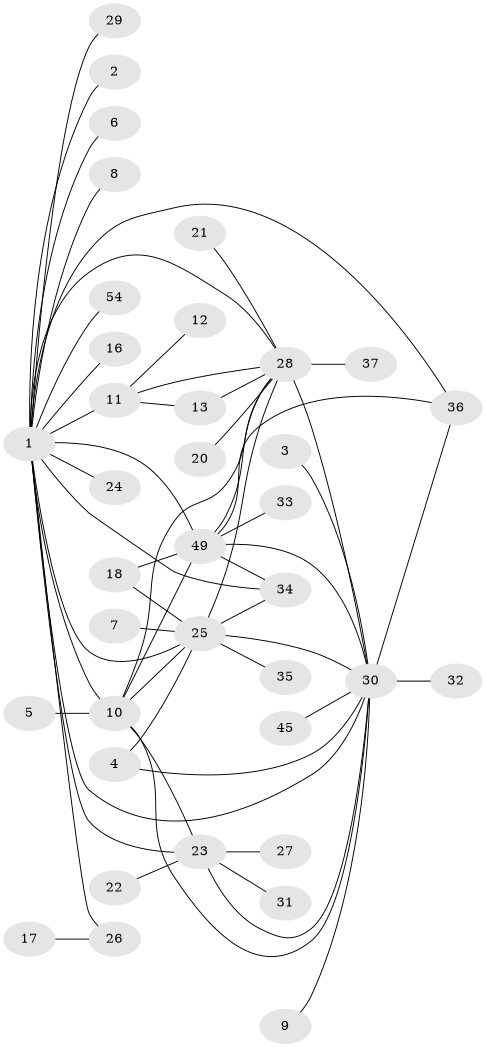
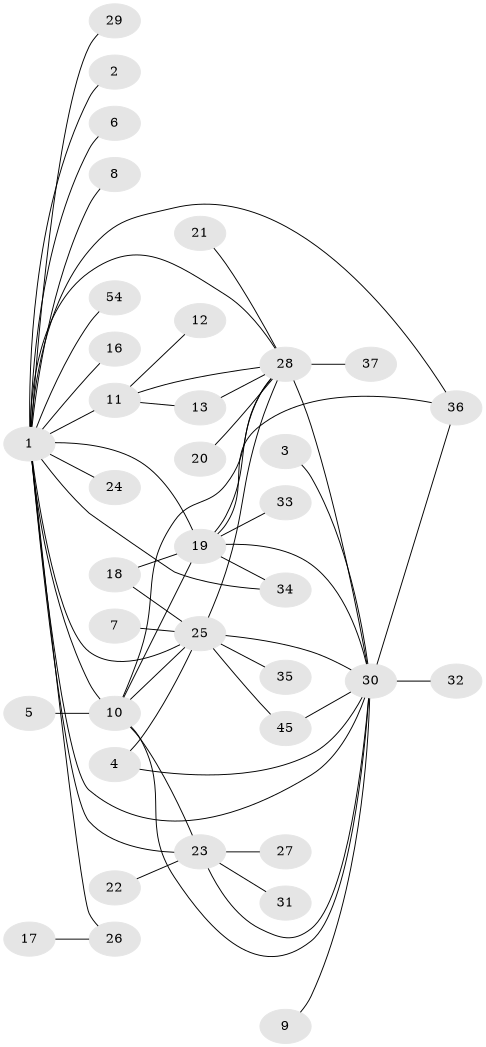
(200, 546) -> (200, 546)
(243, 612) -> (241, 682)
